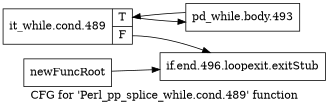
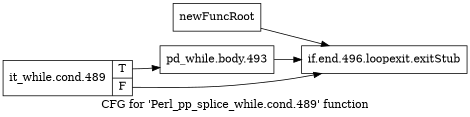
(163, 14) -> (284, 60)
